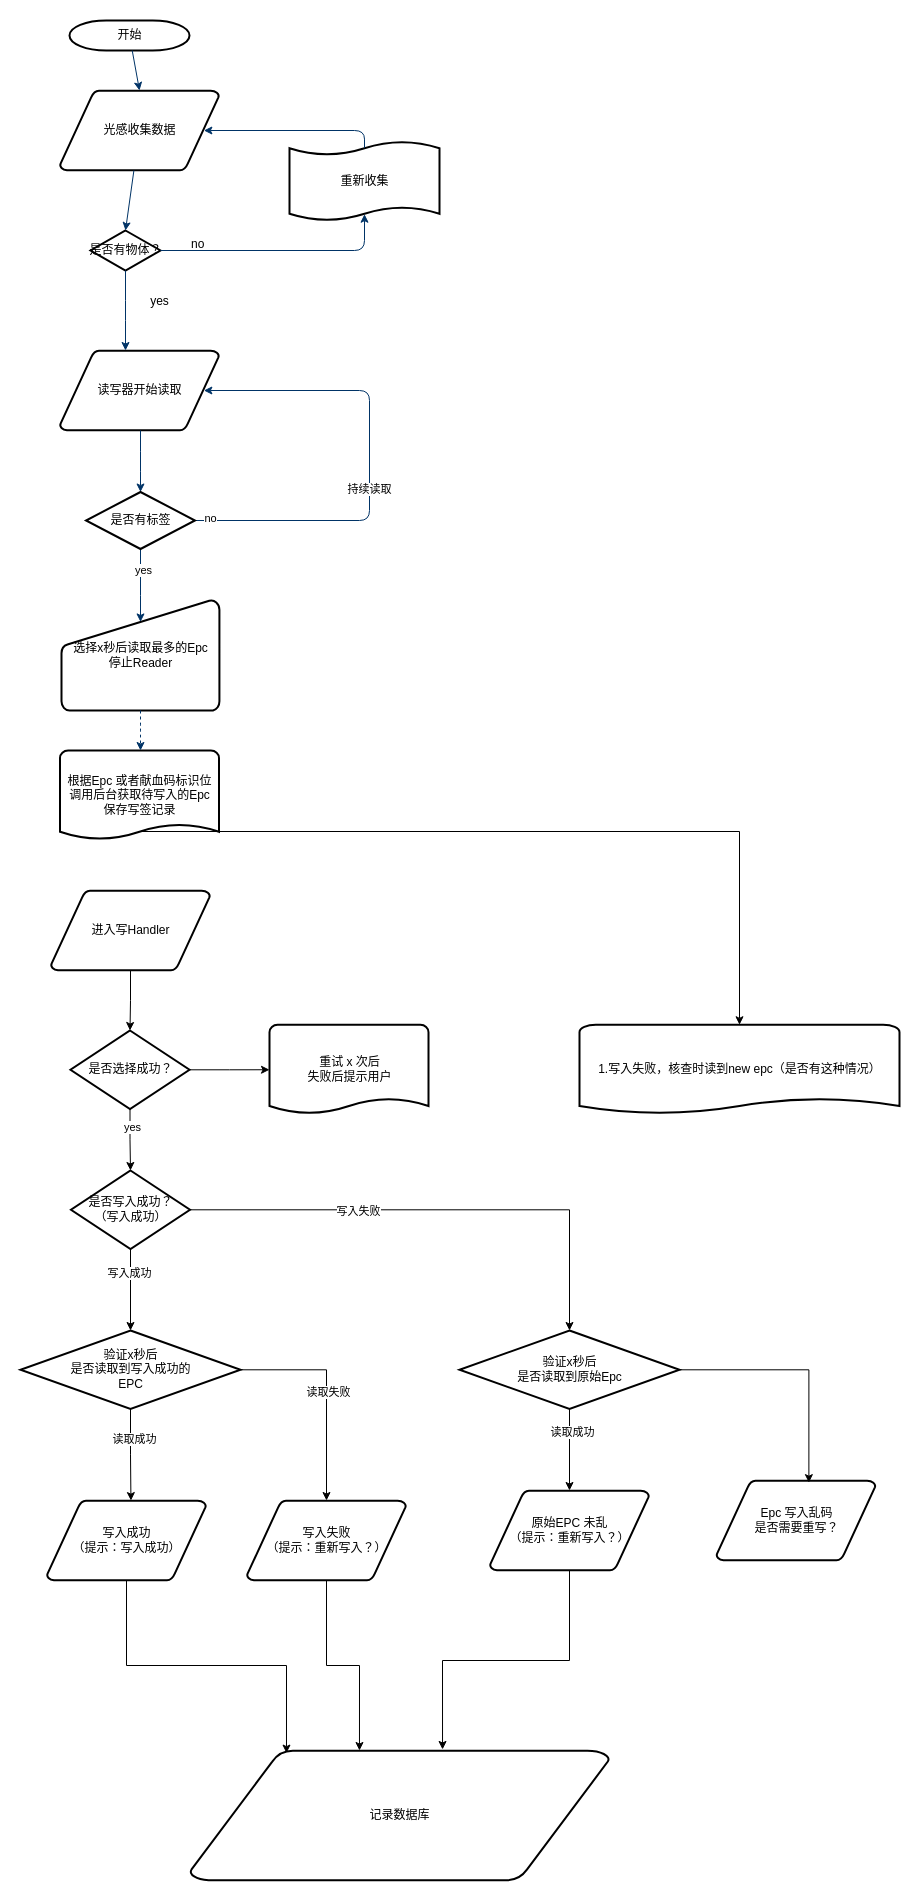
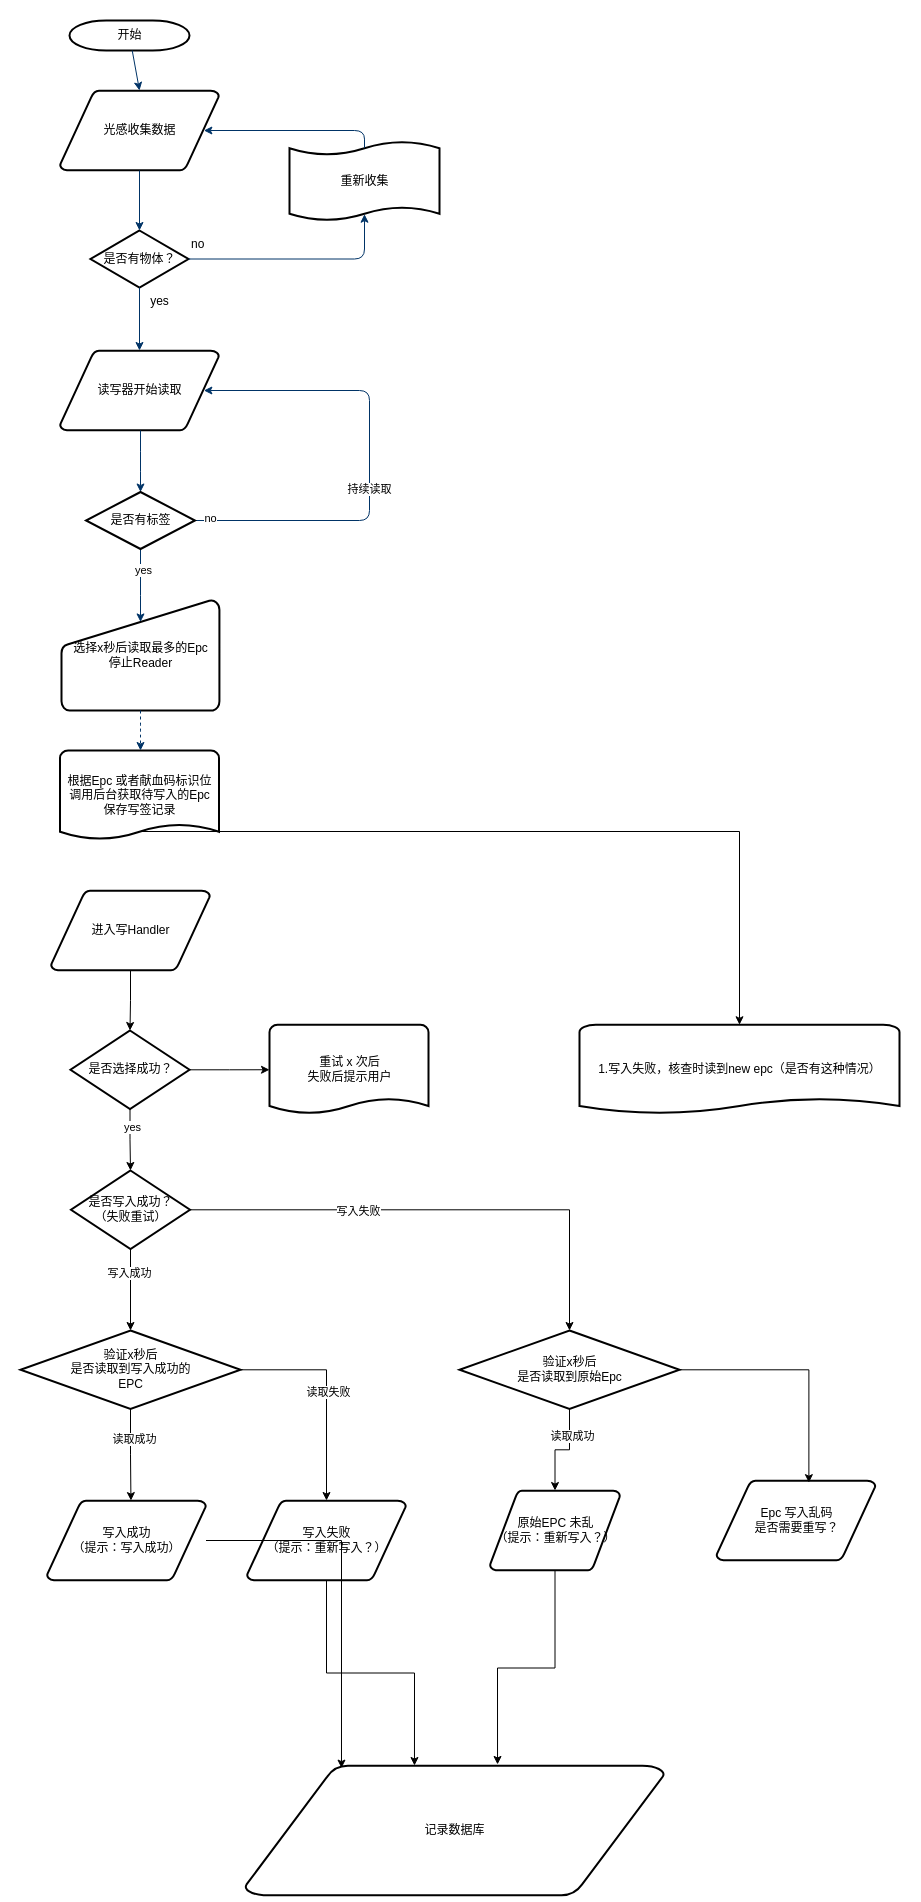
(126, 251) -> (140, 259)
(131, 1210) -> (131, 1210)
(570, 1531) -> (555, 1531)
(400, 1816) -> (455, 1831)
